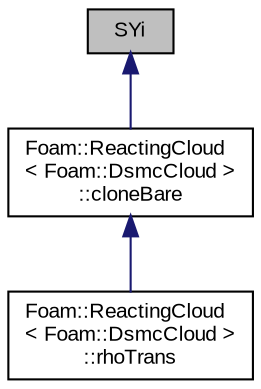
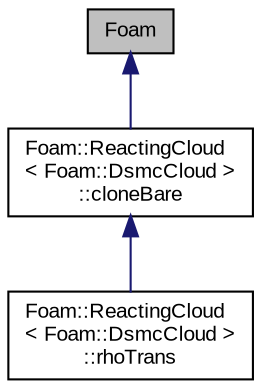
(131, 31) -> (131, 31)
